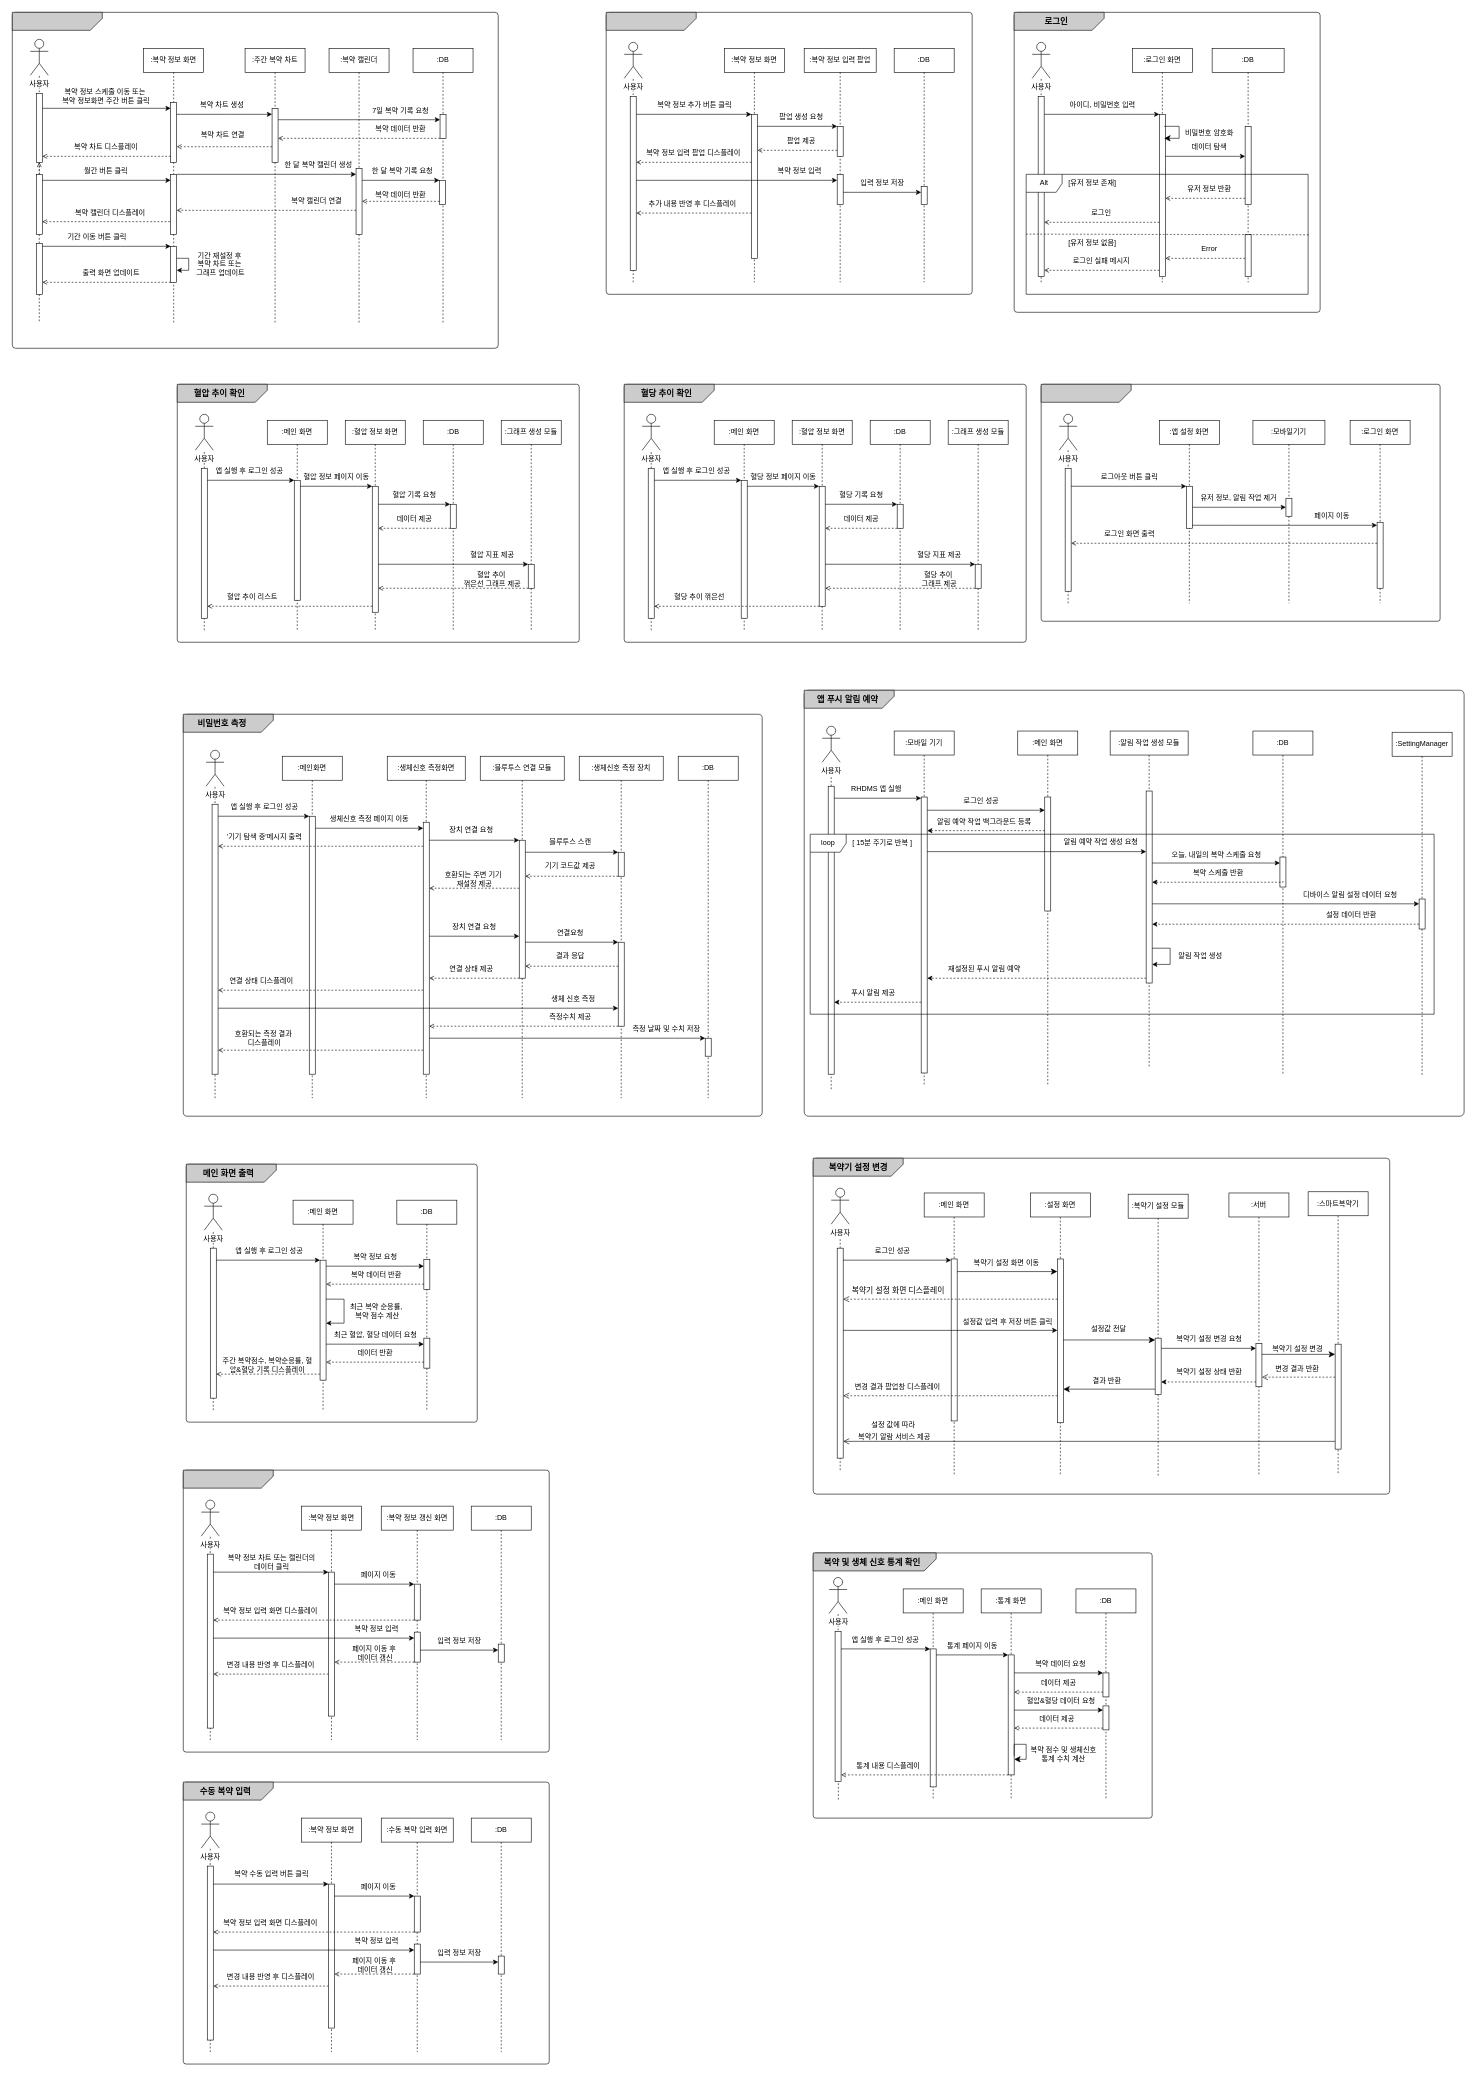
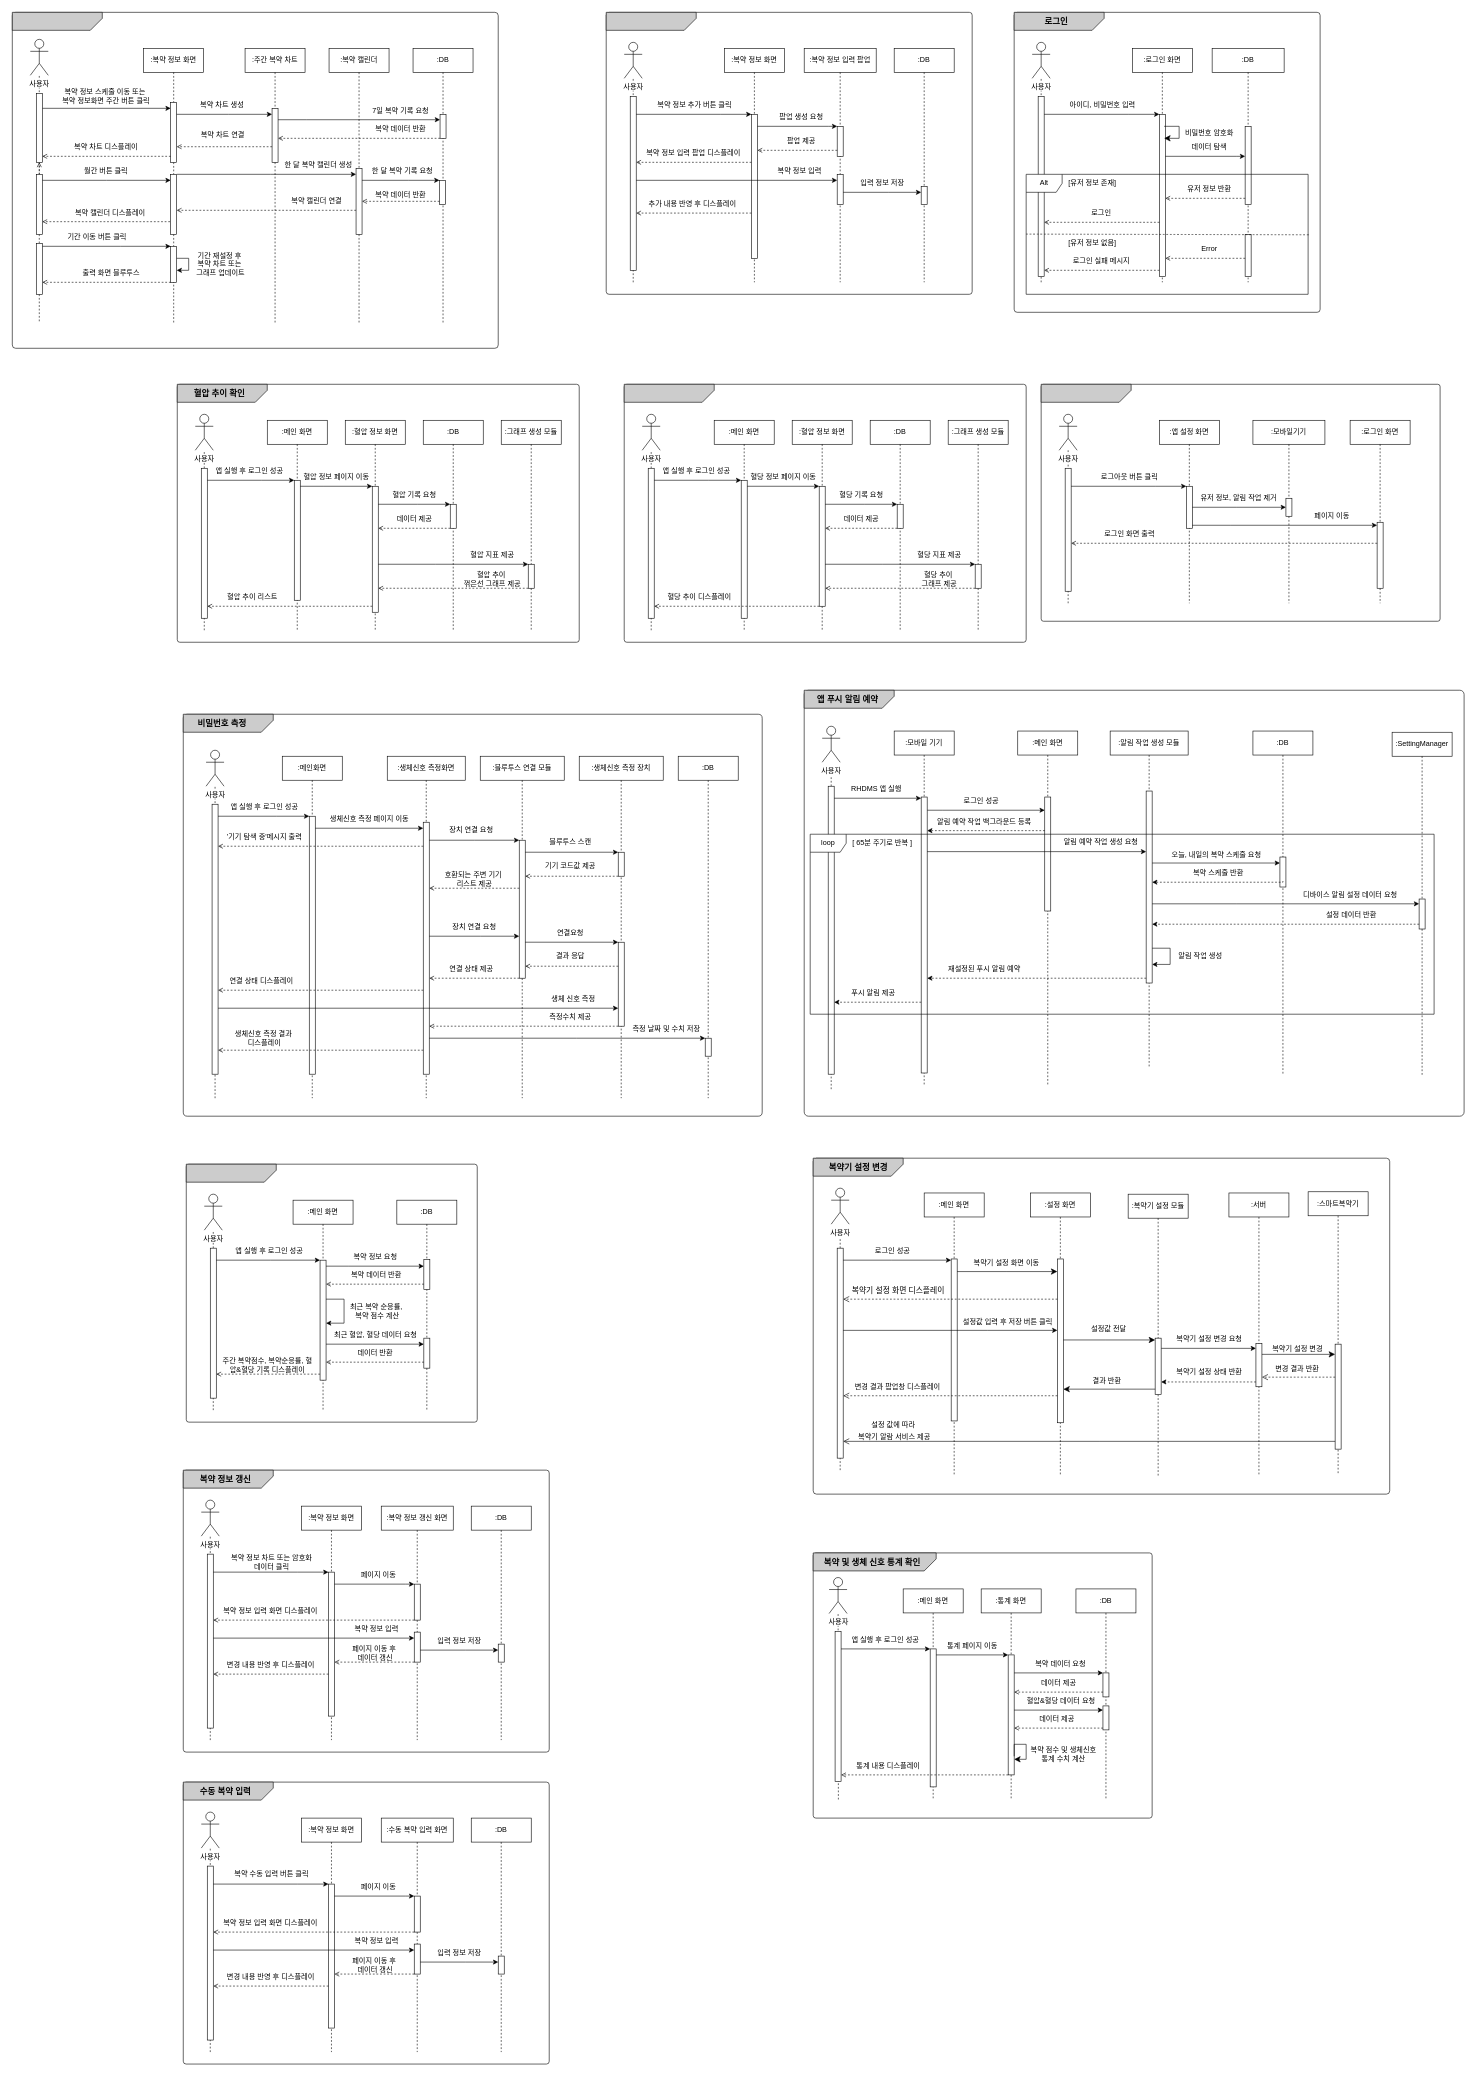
(110, 273) -> (110, 273)
(666, 393) -> none
(700, 597) -> (700, 597)
(883, 843) -> (883, 843)
(475, 879) -> (475, 879)
(265, 1038) -> (265, 1038)
(228, 1173) -> none
none -> (225, 1479)
(272, 1562) -> (272, 1562)
